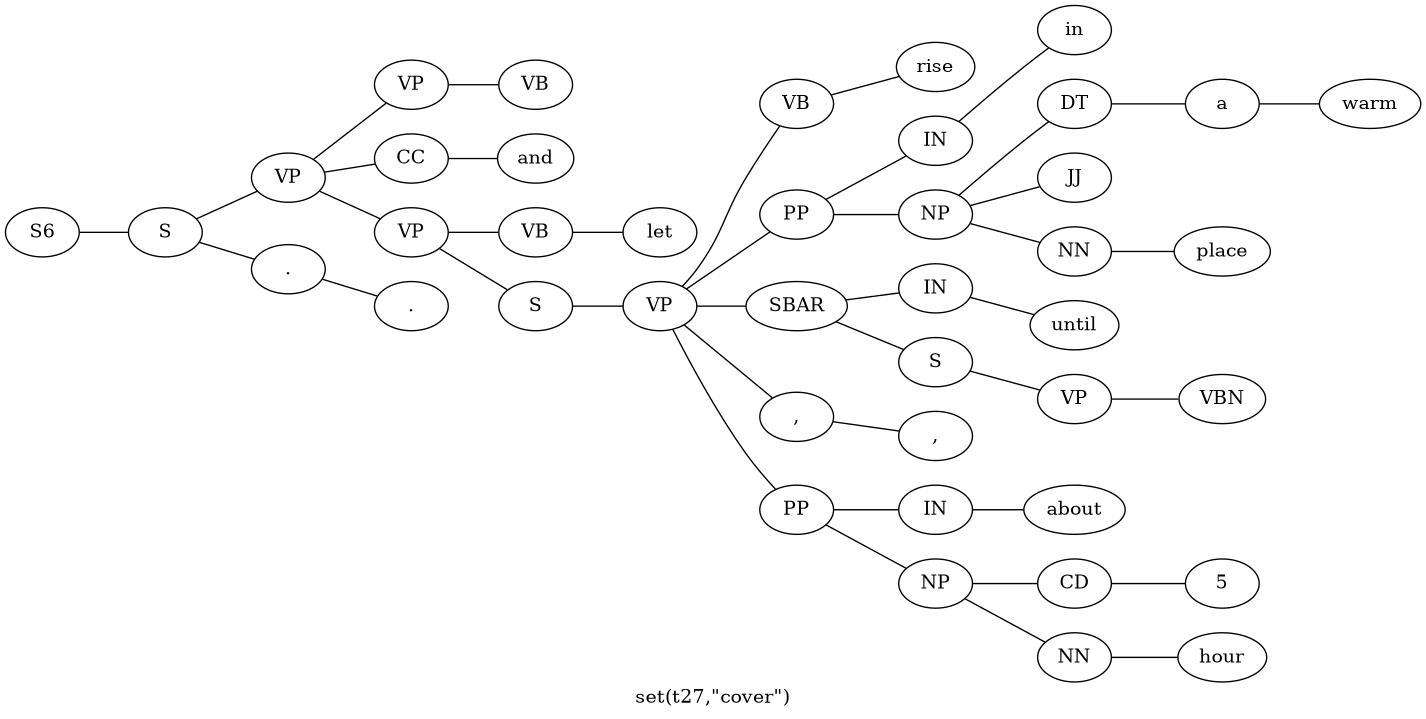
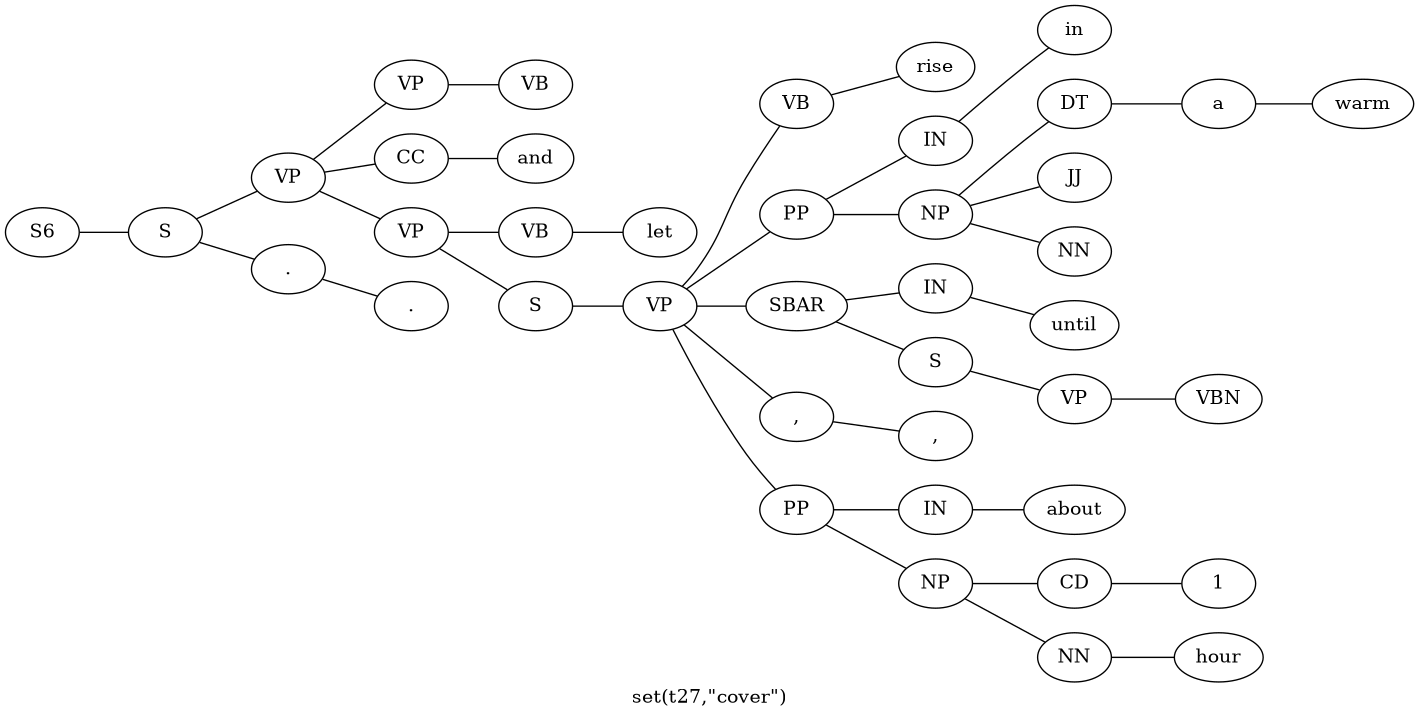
(1222, 251) -> none
(1222, 584) -> (1219, 584)
